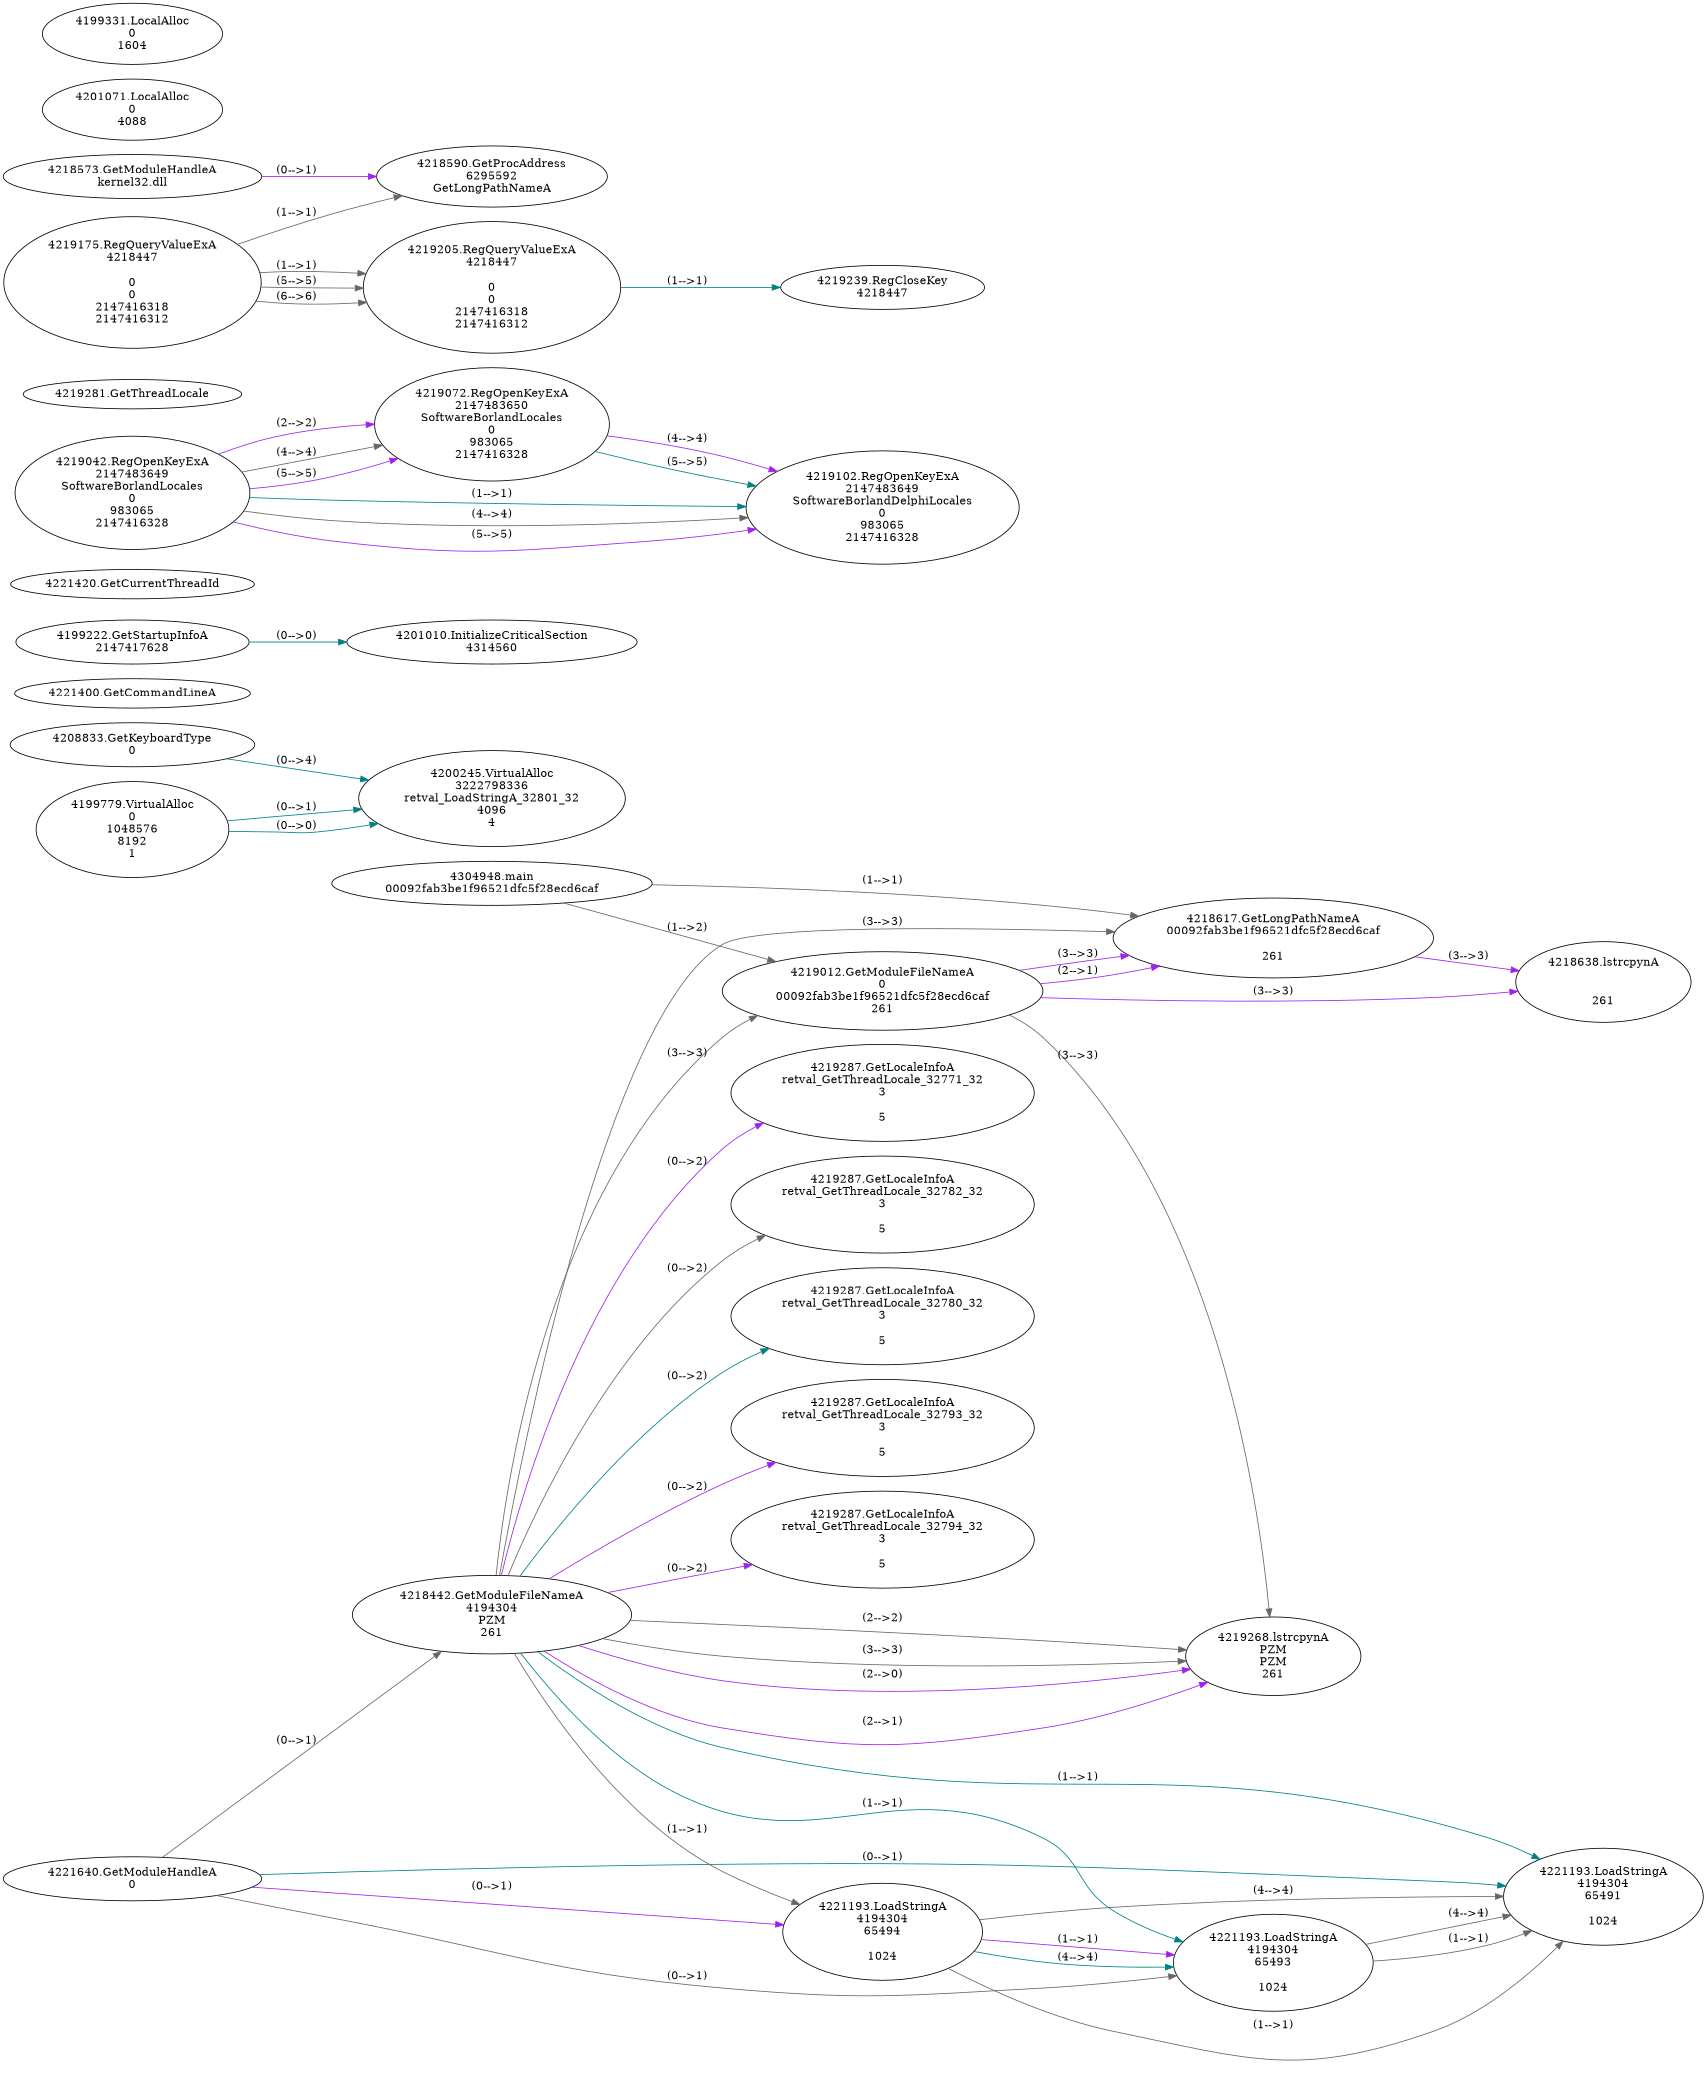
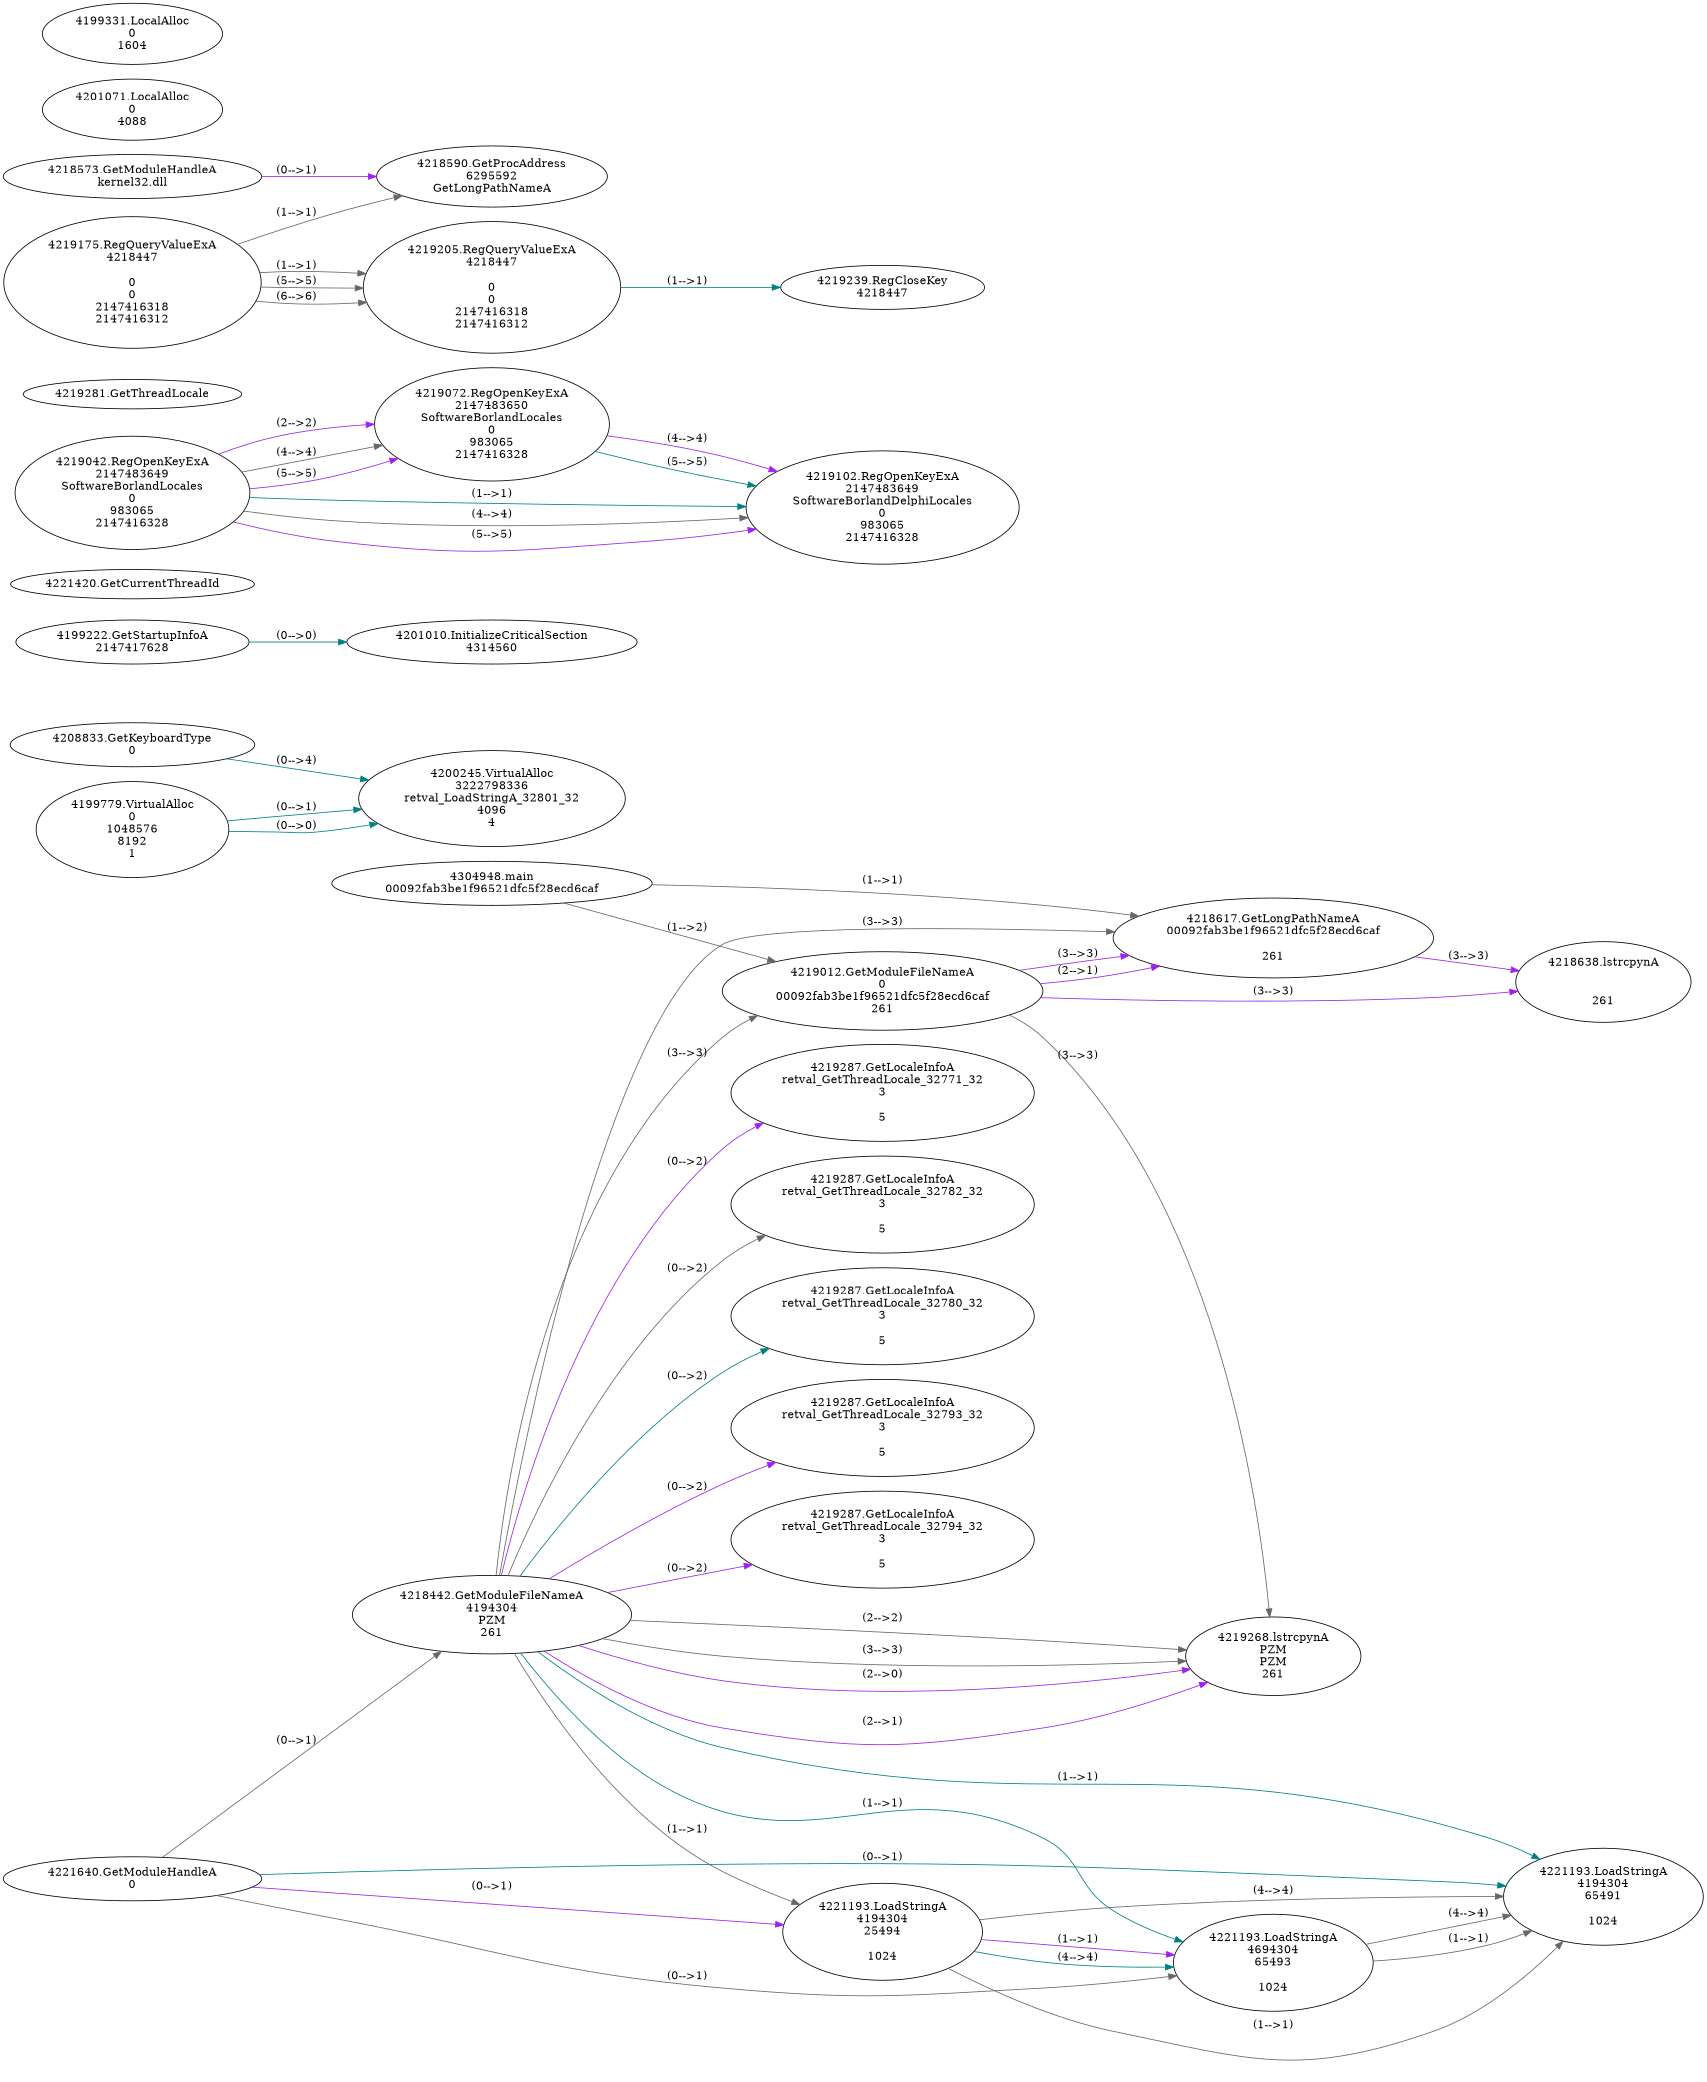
(132, 693) -> none
(883, 1932) -> (883, 1932)
(1273, 1963) -> (1273, 1963)
